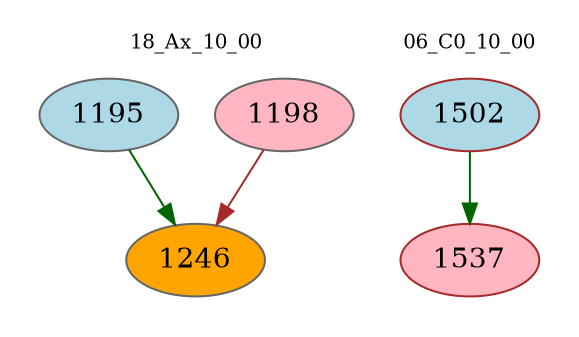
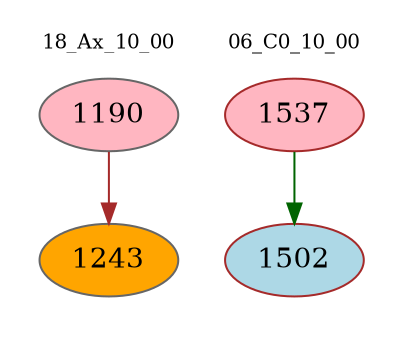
(109, 115) -> none
(284, 115) -> (109, 115)
(470, 178) -> (294, 178)
(196, 260) -> (109, 260)
